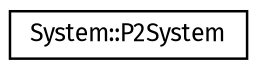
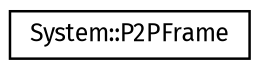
(129, 35) -> (130, 35)
